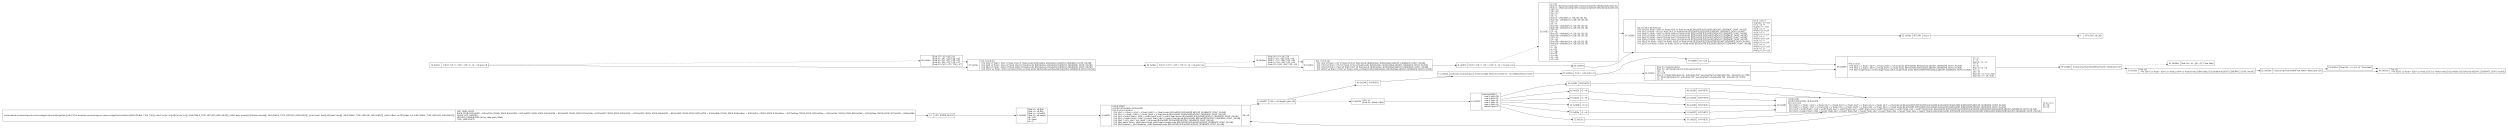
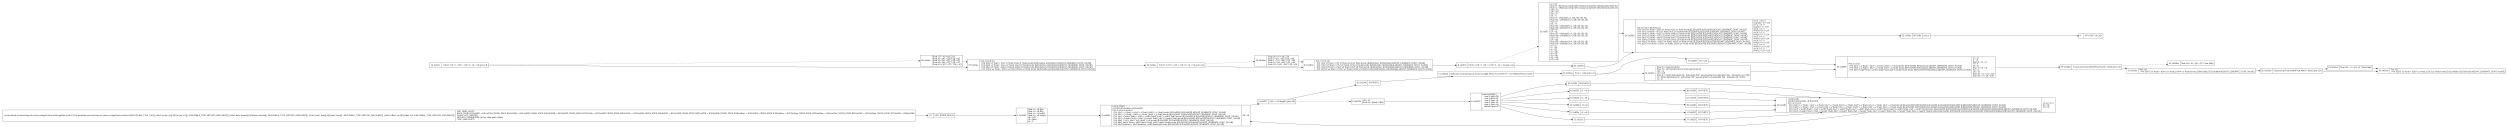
(1636, 95) -> (1636, 91)
